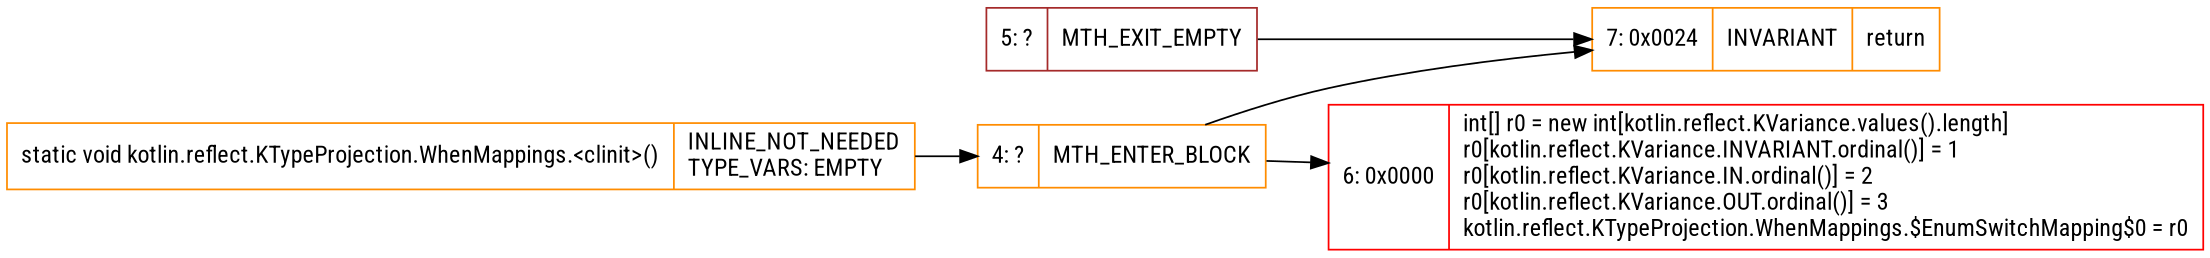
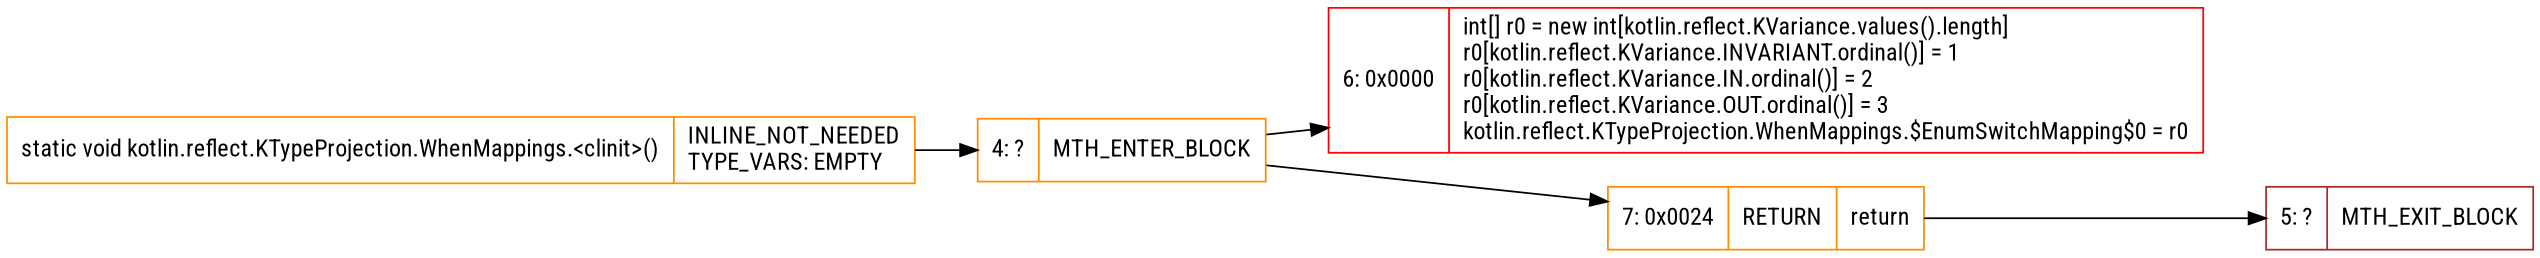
(1152, 38) -> (2430, 217)
(1782, 38) -> (1782, 217)
(1416, 39) -> (2086, 218)
